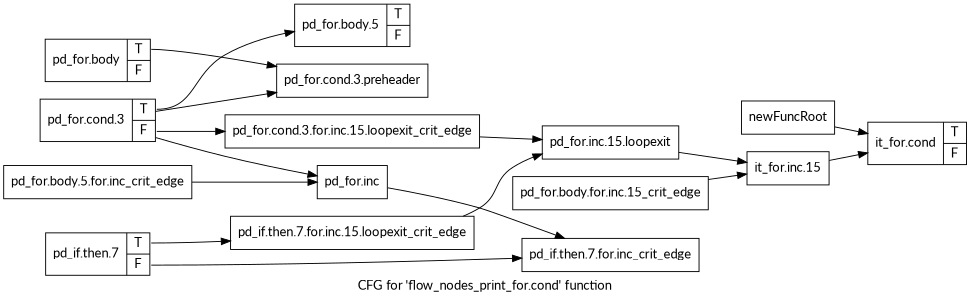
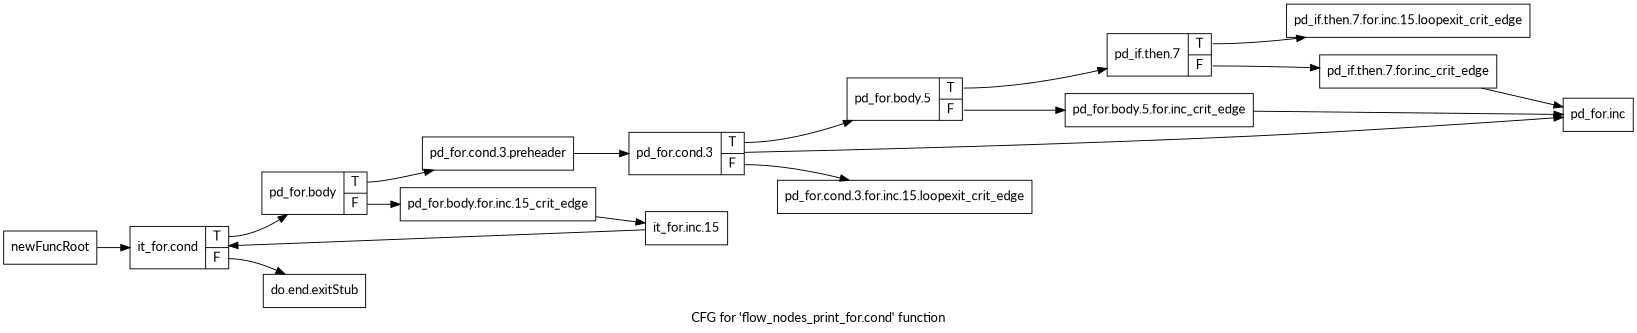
none -> (1031, 83)
(212, 103) -> (597, 154)
none -> (1010, 110)
(611, 142) -> none
none -> (379, 204)
(469, 205) -> (1518, 96)
none -> (255, 232)
none -> (314, 291)
